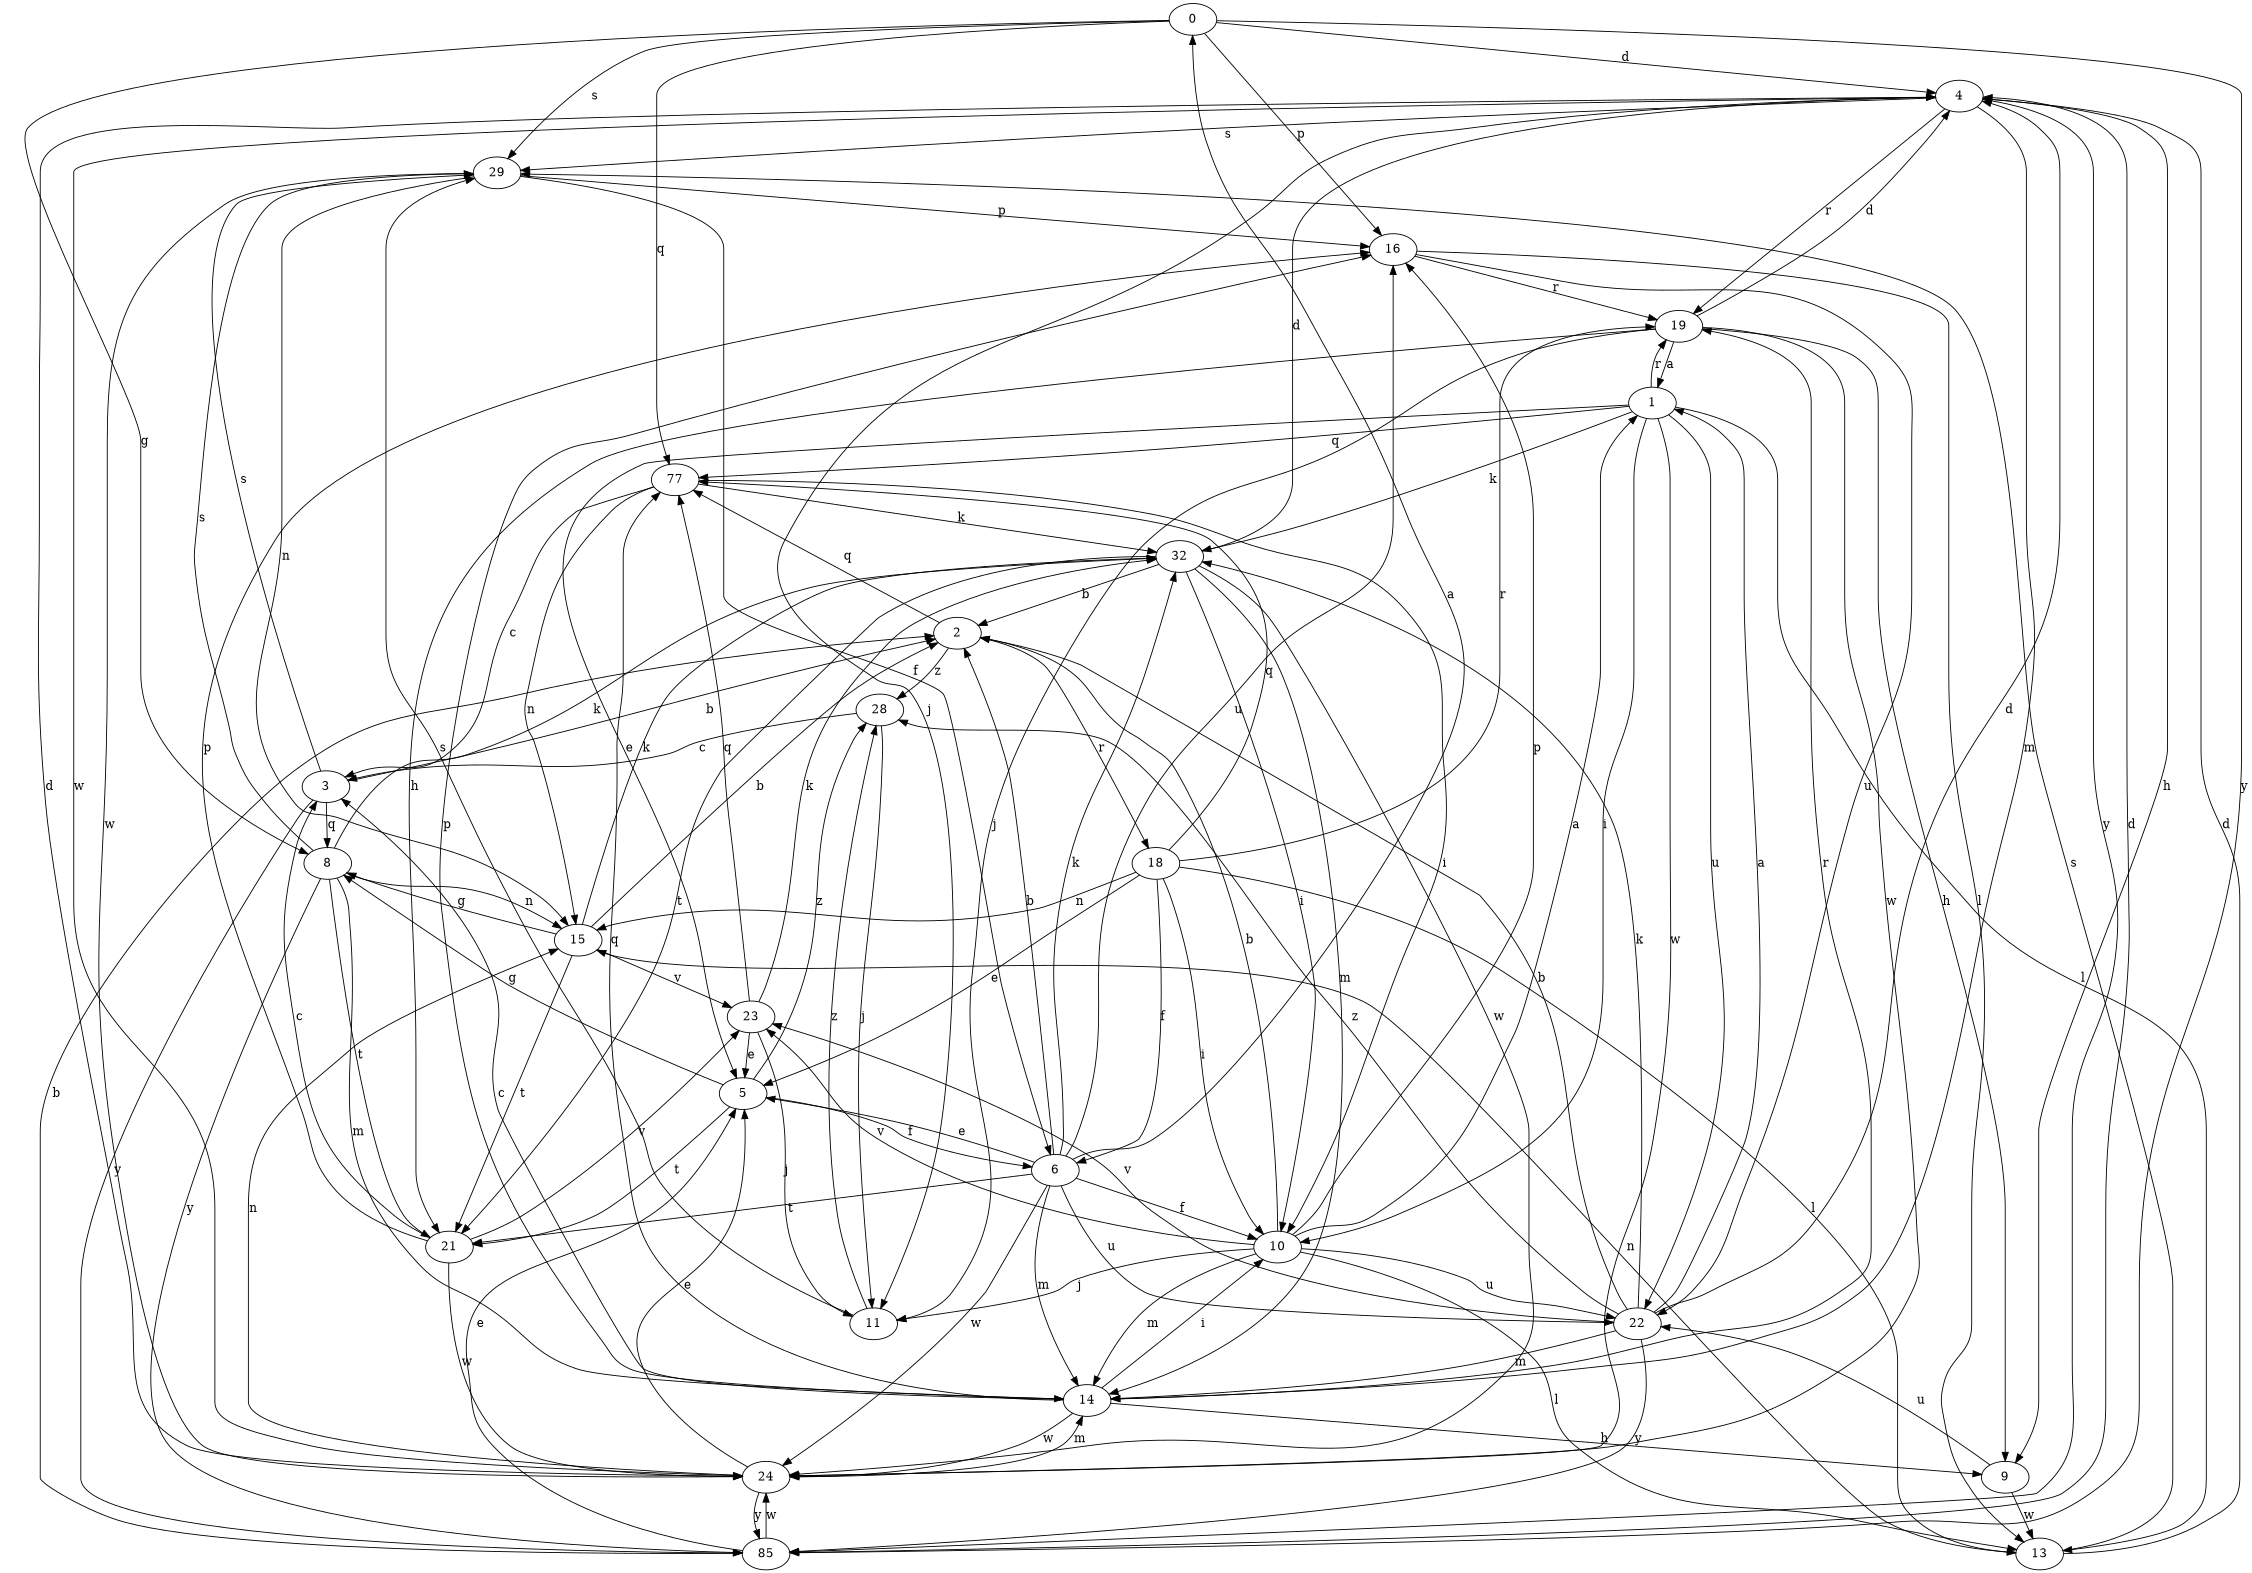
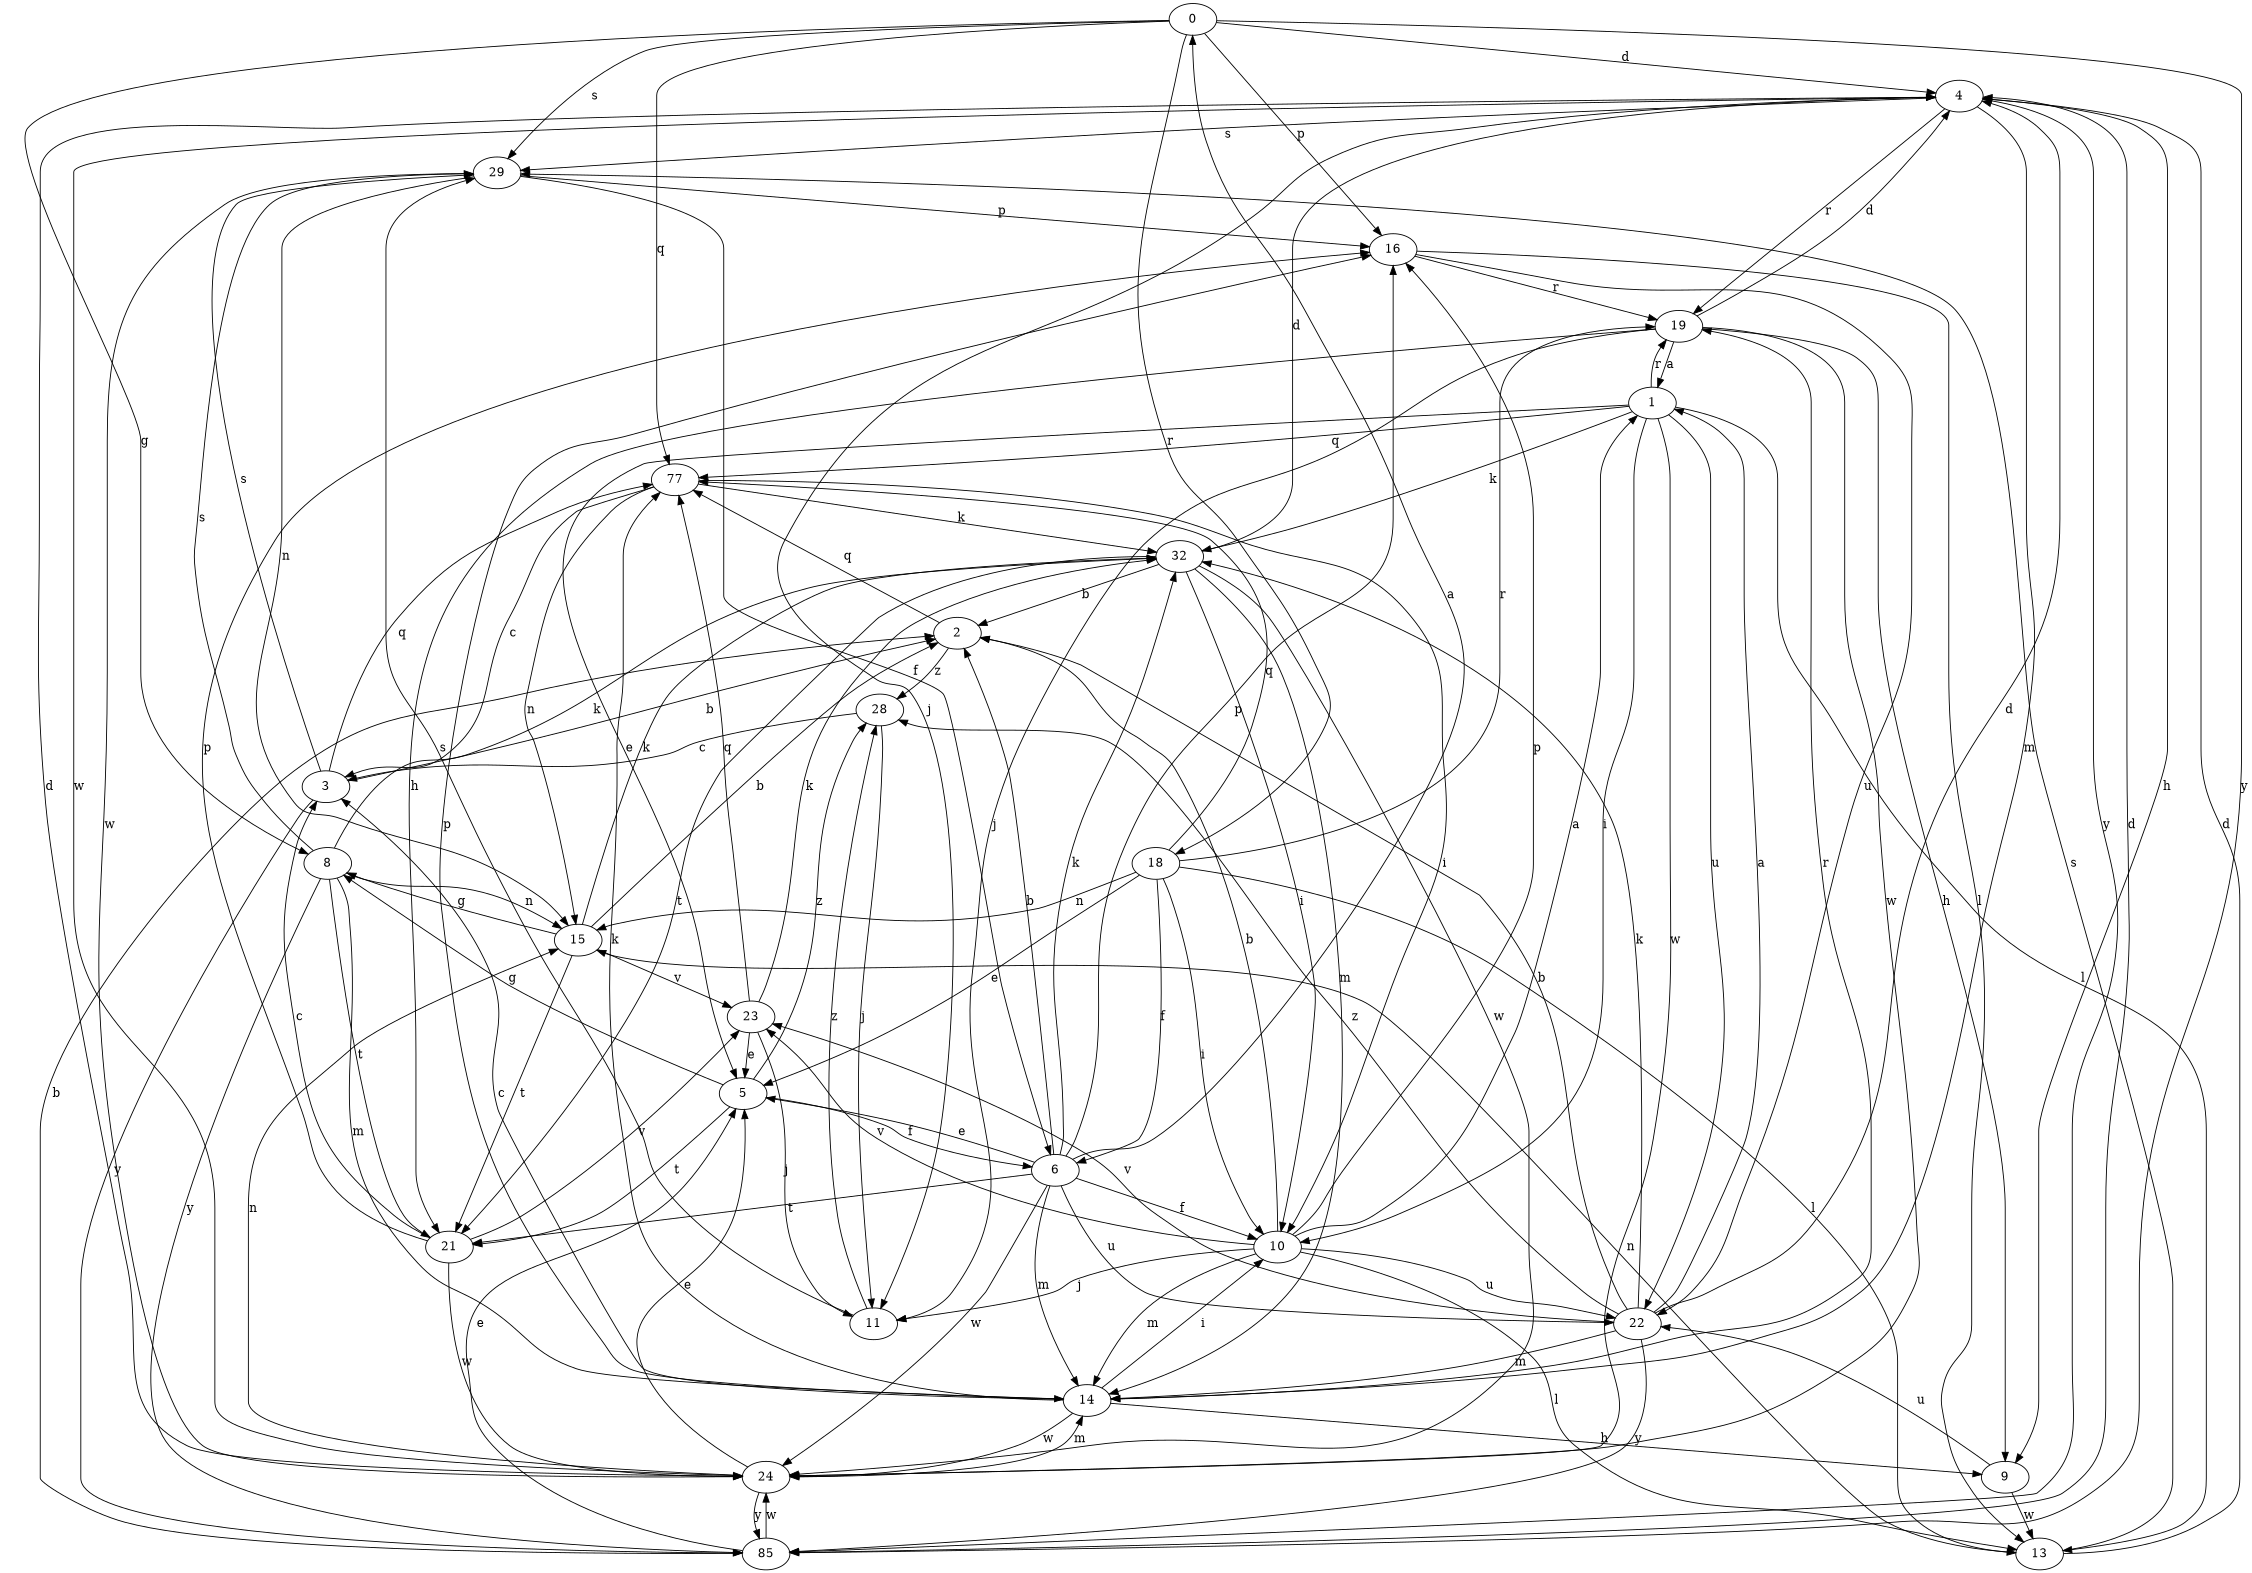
(1239, 710) -> (1239, 710)
(1080, 721) -> (1192, 491)
(327, 822) -> (438, 577)
(615, 940) -> (615, 940)
